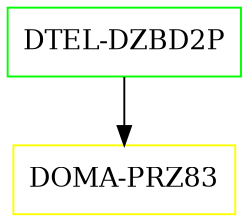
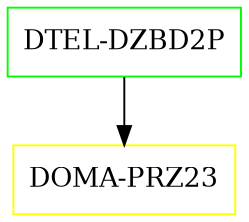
(124, 180) -> (124, 180)
